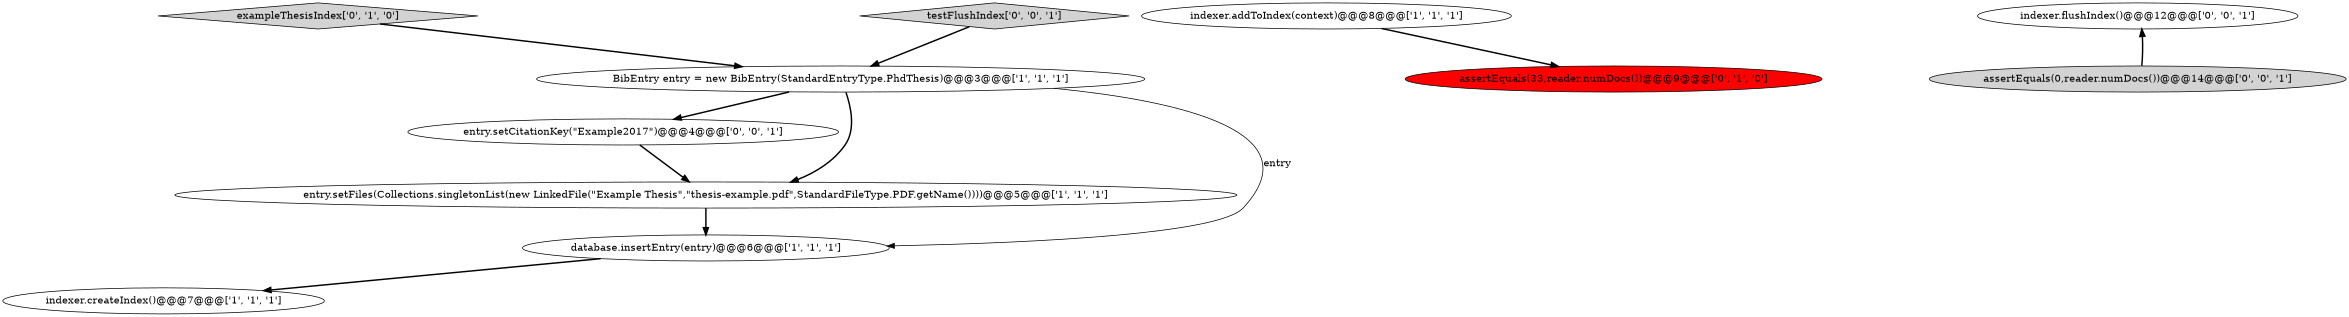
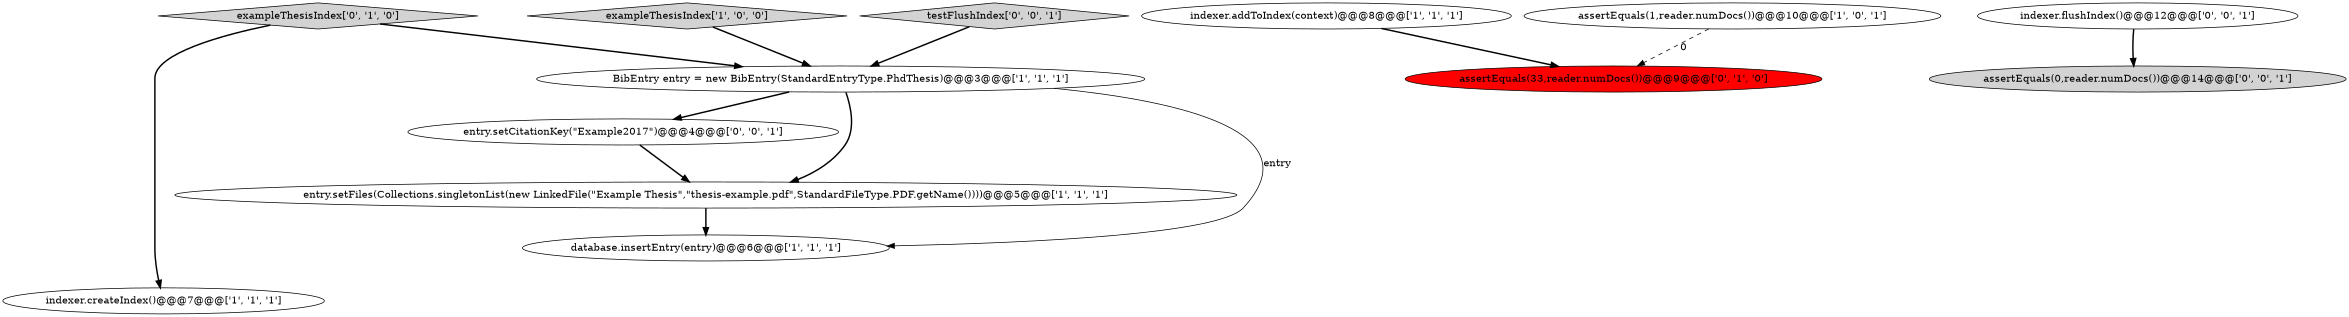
none -> (687, 16)
none -> (1732, 16)
(2143, 51) -> (2133, 44)
(436, 274) -> (155, 114)
